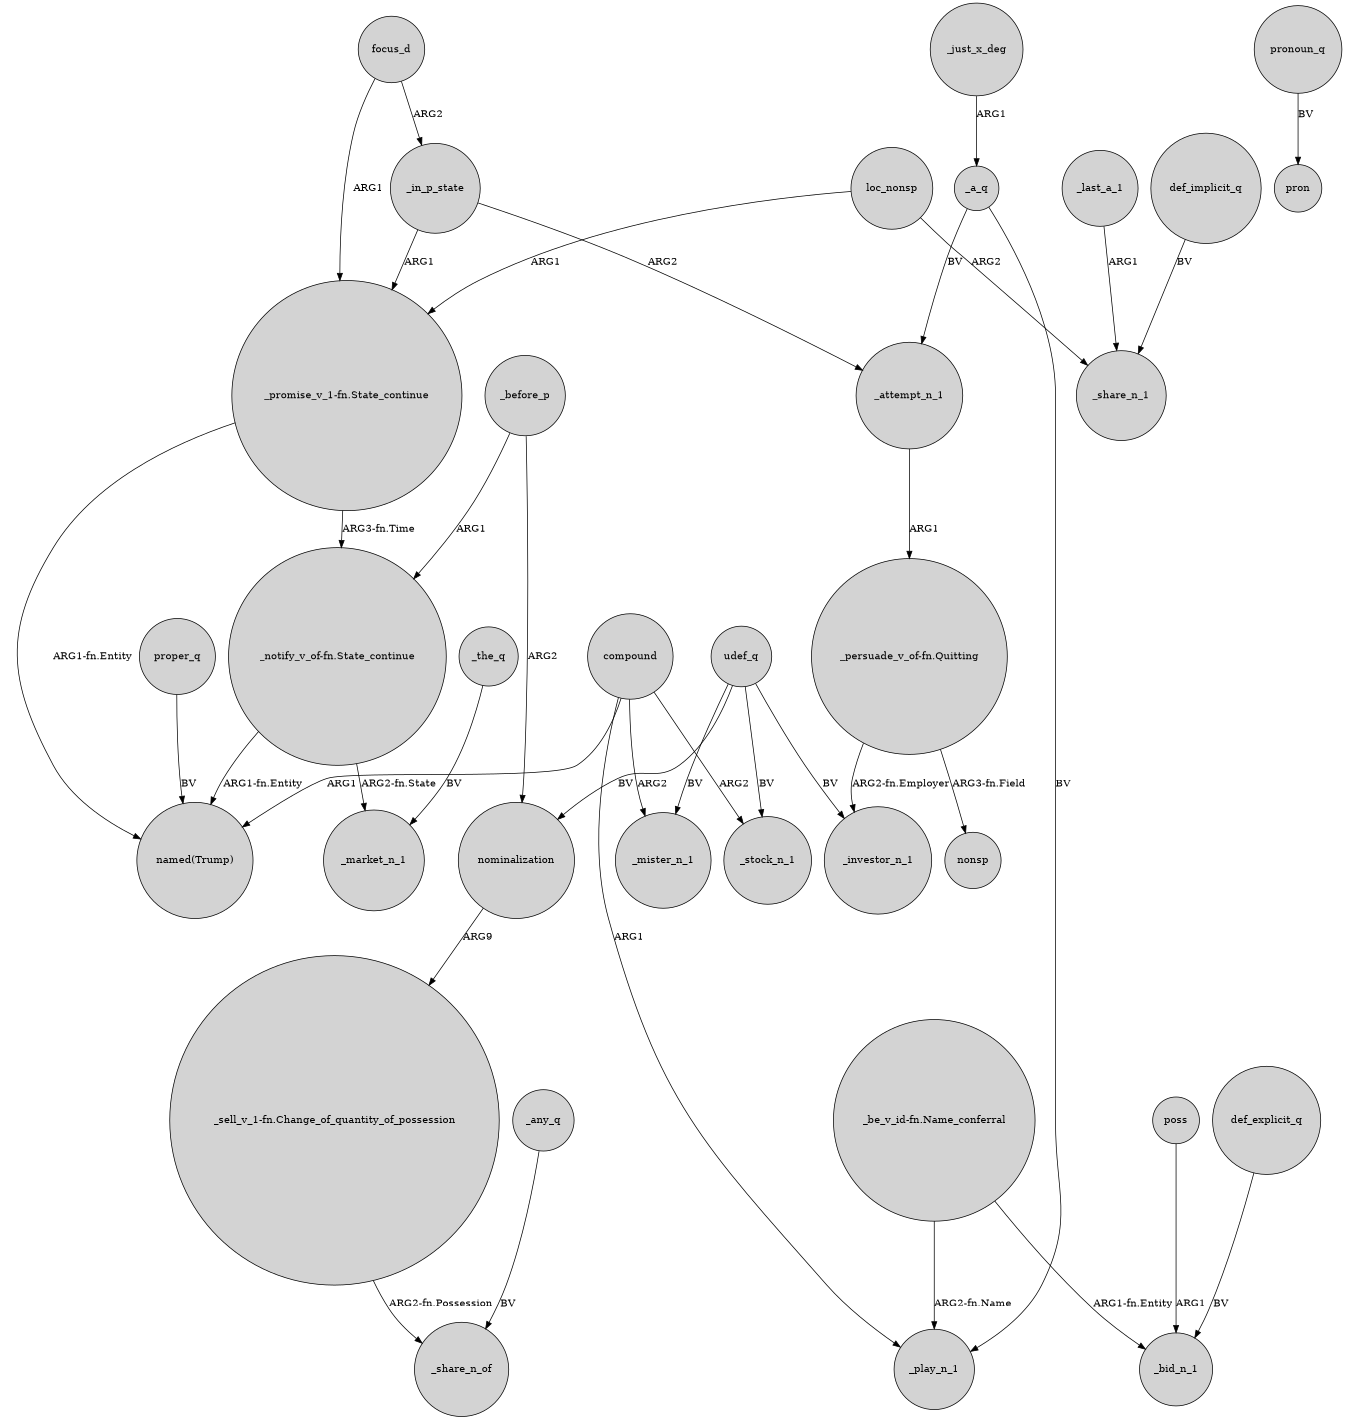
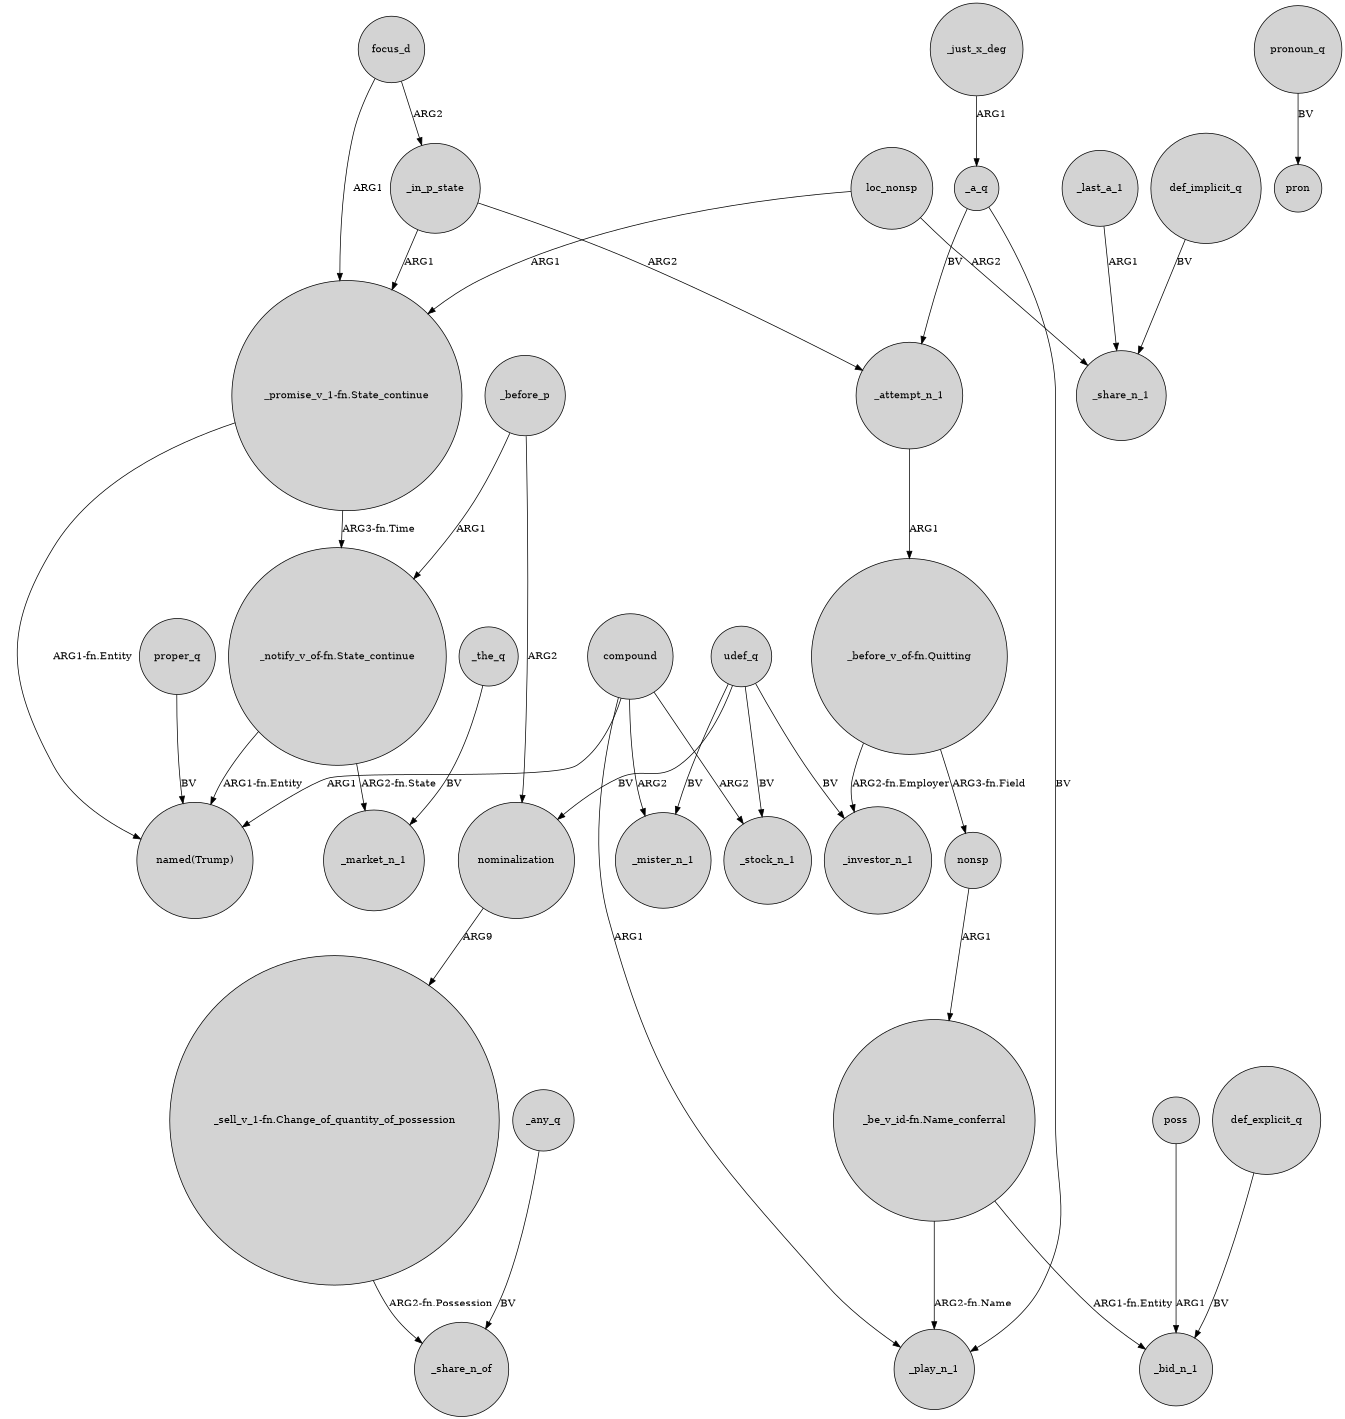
(909, 656) -> (909, 656)
none -> (960, 951)
